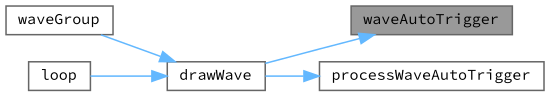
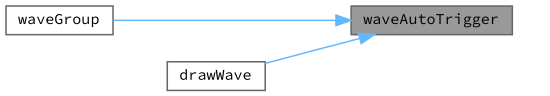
(131, 46) -> (225, 20)
(60, 76) -> none
(432, 76) -> none
